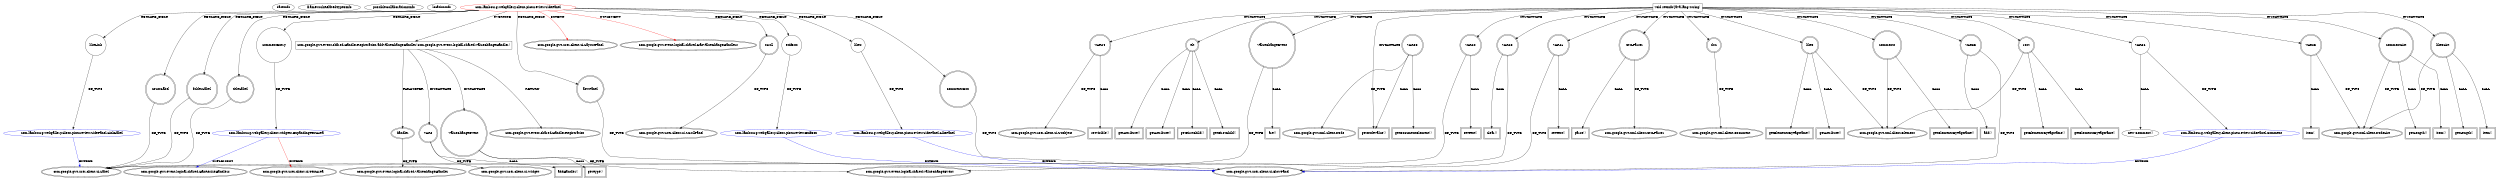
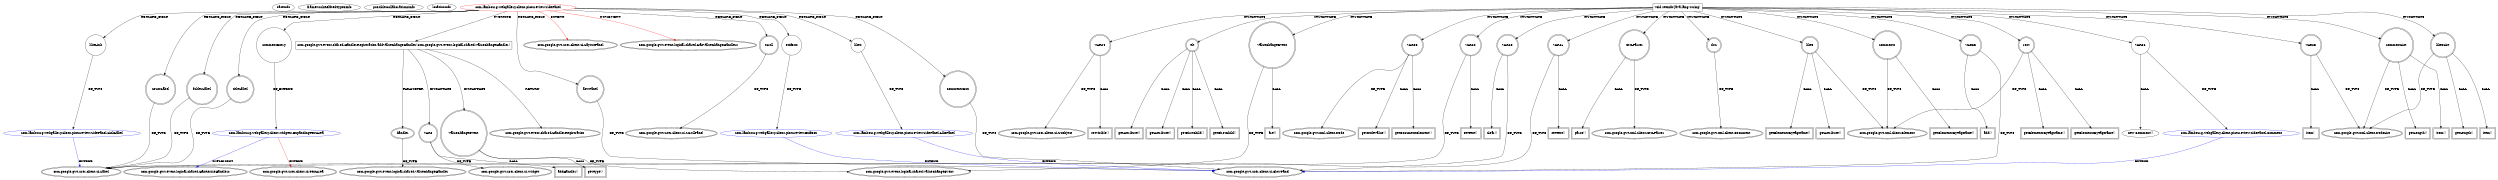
(1463, 13) -> (1536, 11)
(283, 89) -> (283, 89)
